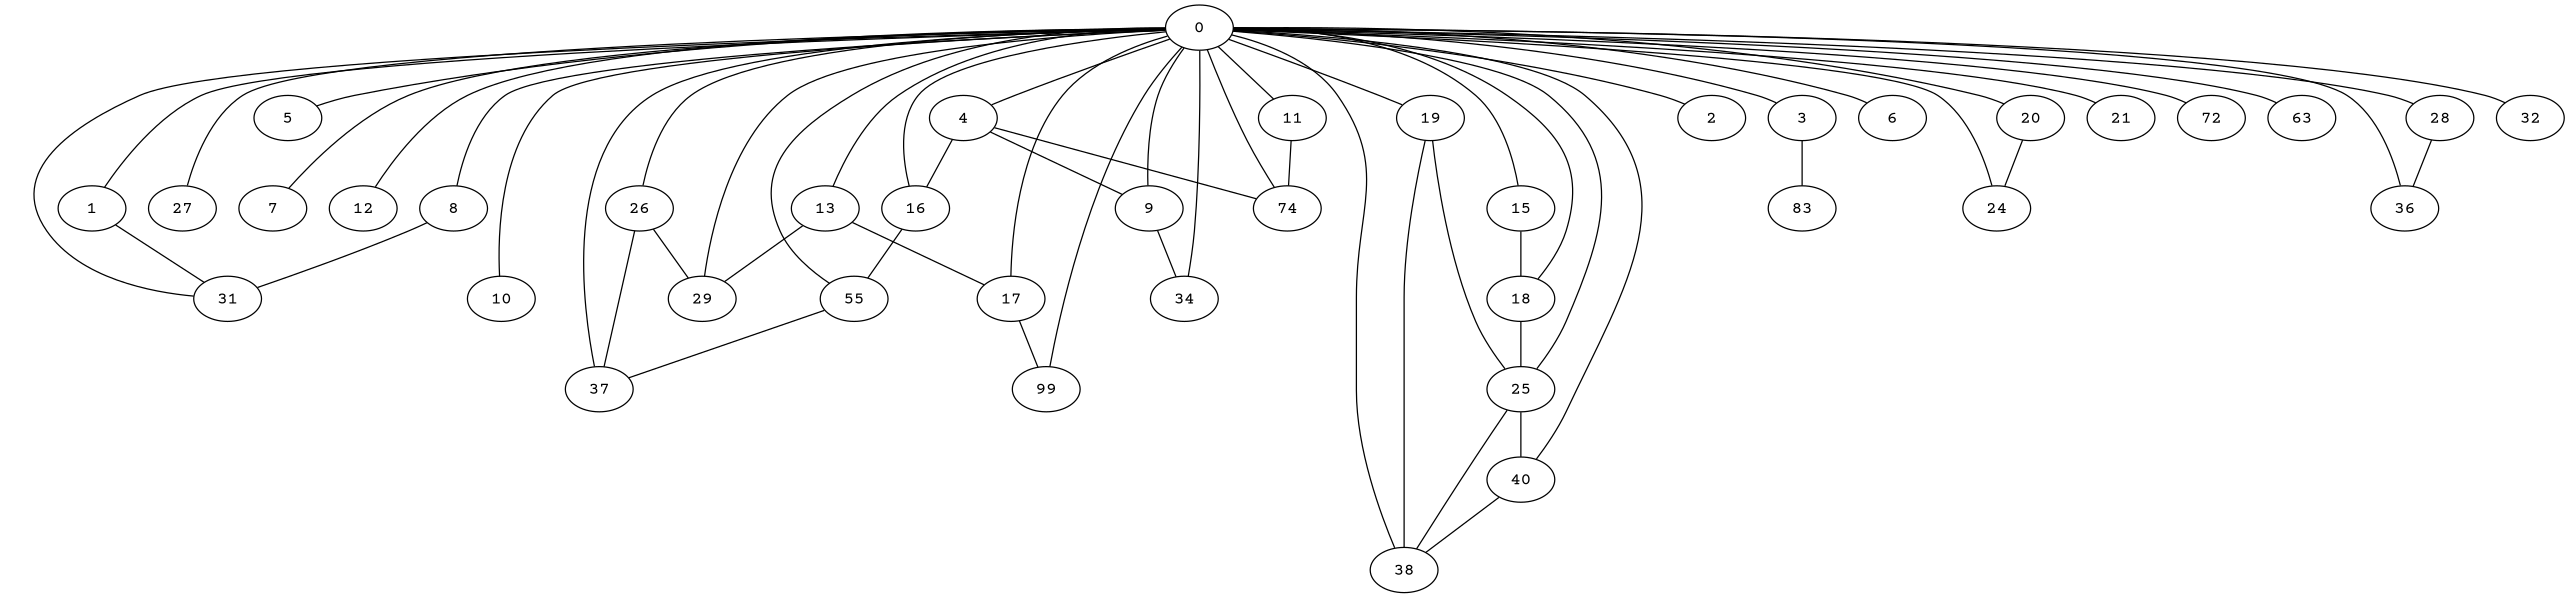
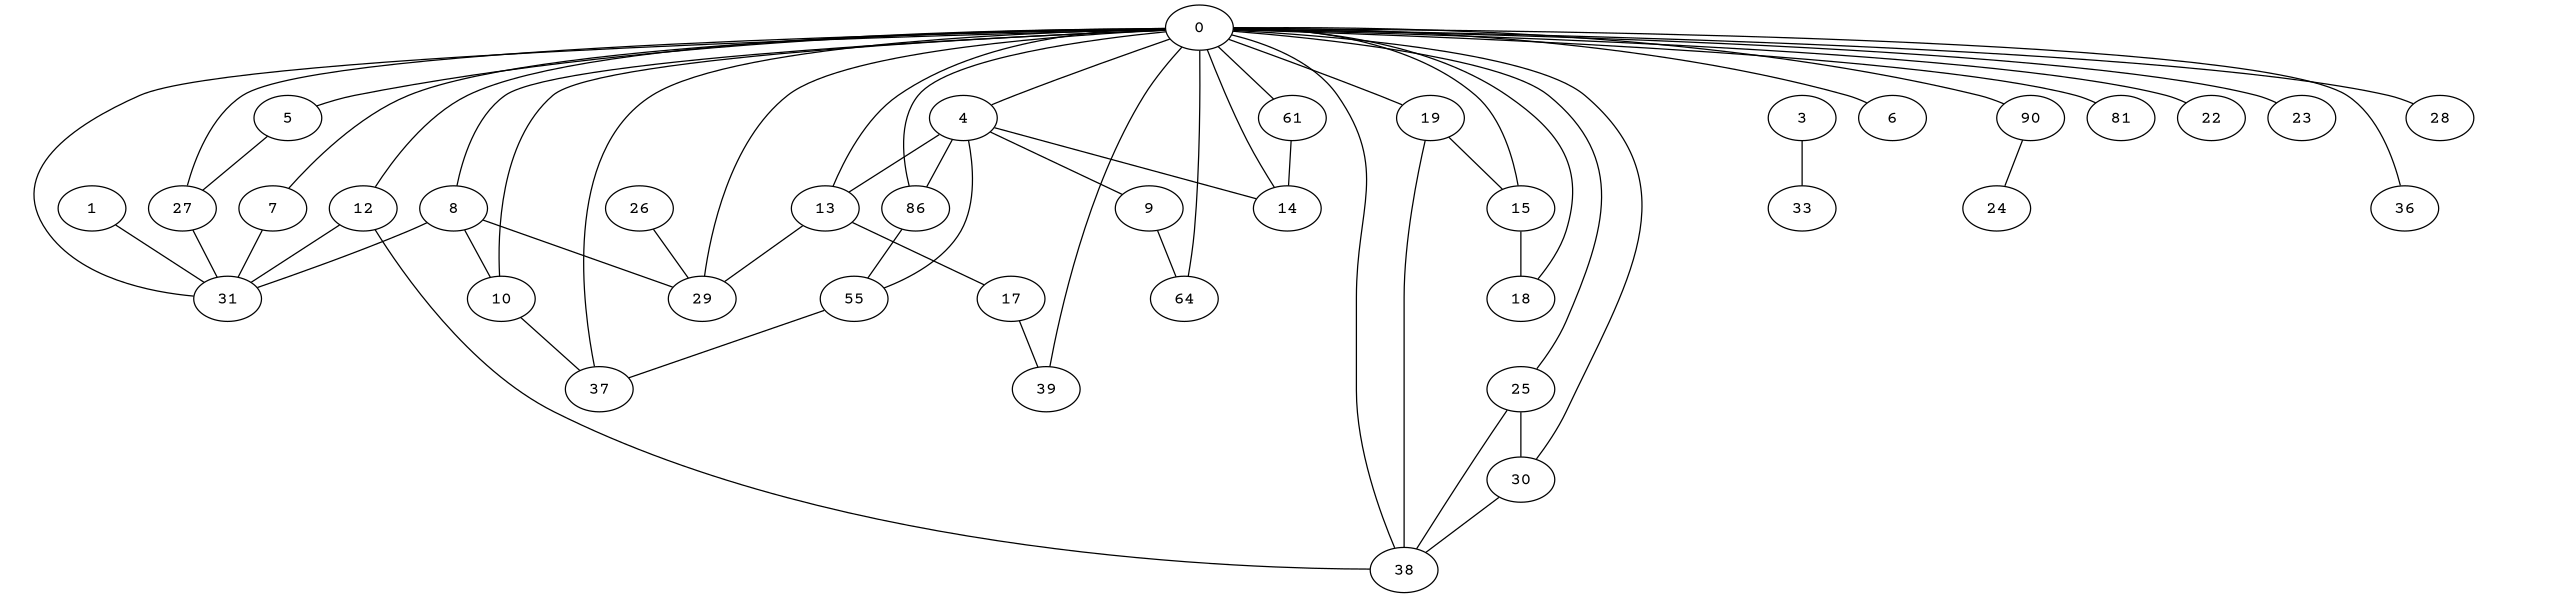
(615, 51) -> none
(1641, 52) -> none
(1548, 53) -> none
(729, 77) -> none
(887, 77) -> (959, 233)
(1153, 113) -> none
(1292, 118) -> (1292, 118)
(1712, 118) -> none
(2031, 118) -> (2031, 118)
(2121, 118) -> (2121, 118)
(2211, 118) -> (2211, 118)
(2302, 118) -> (2302, 118)
(2530, 118) -> none
(1044, 124) -> none
none -> (235, 163)
none -> (894, 163)
(2422, 163) -> none
(916, 208) -> (916, 208)
(1287, 208) -> (1287, 208)
(1802, 208) -> (1802, 208)
none -> (573, 252)
none -> (205, 254)
none -> (250, 254)
none -> (295, 254)
none -> (478, 254)
(1455, 260) -> (1475, 163)
(619, 299) -> (550, 344)
(1184, 299) -> (1184, 299)
(1521, 344) -> none
(1046, 389) -> (1046, 389)
(1521, 480) -> (1521, 480)
none -> (827, 507)
